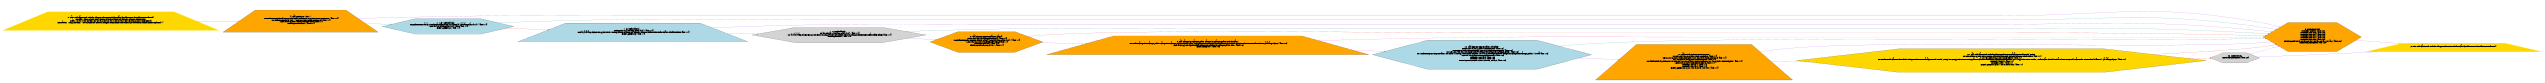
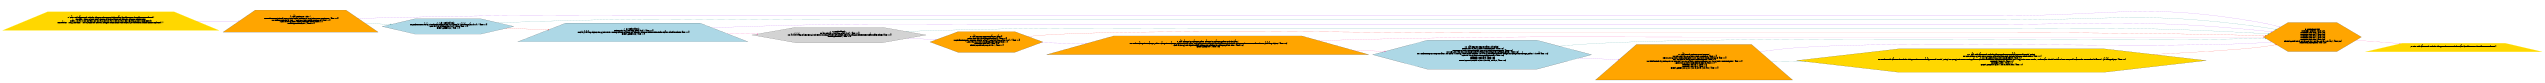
(2235, 58) -> none
